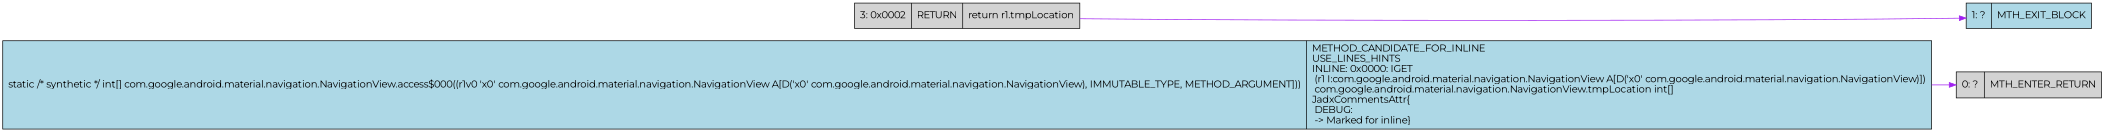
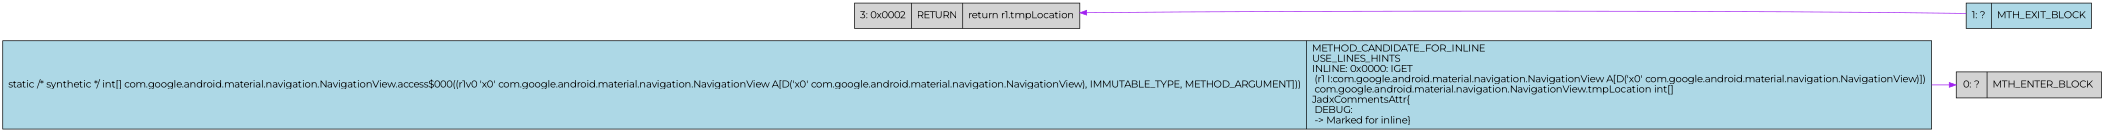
(1520, 20) -> (1526, 11)
(2043, 85) -> (2043, 85)
